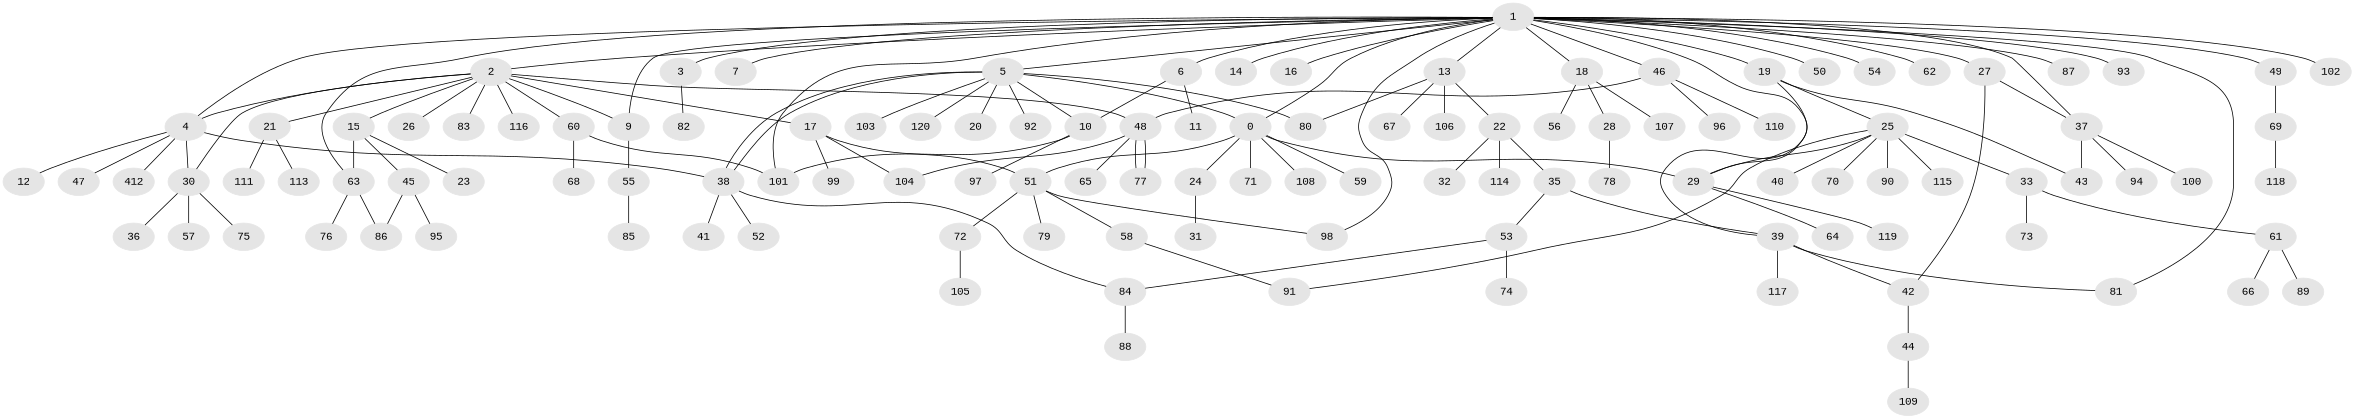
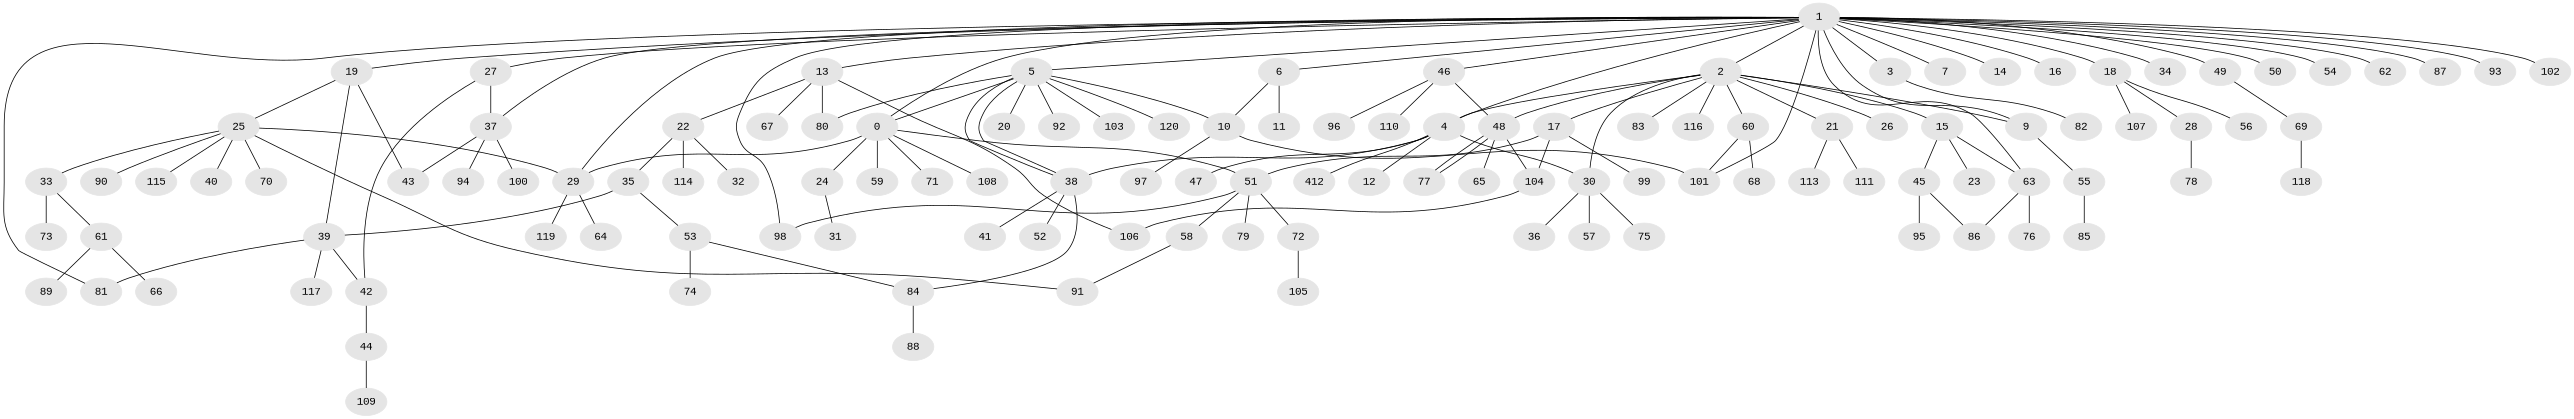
none -> (2165, 72)
none -> (1332, 210)
